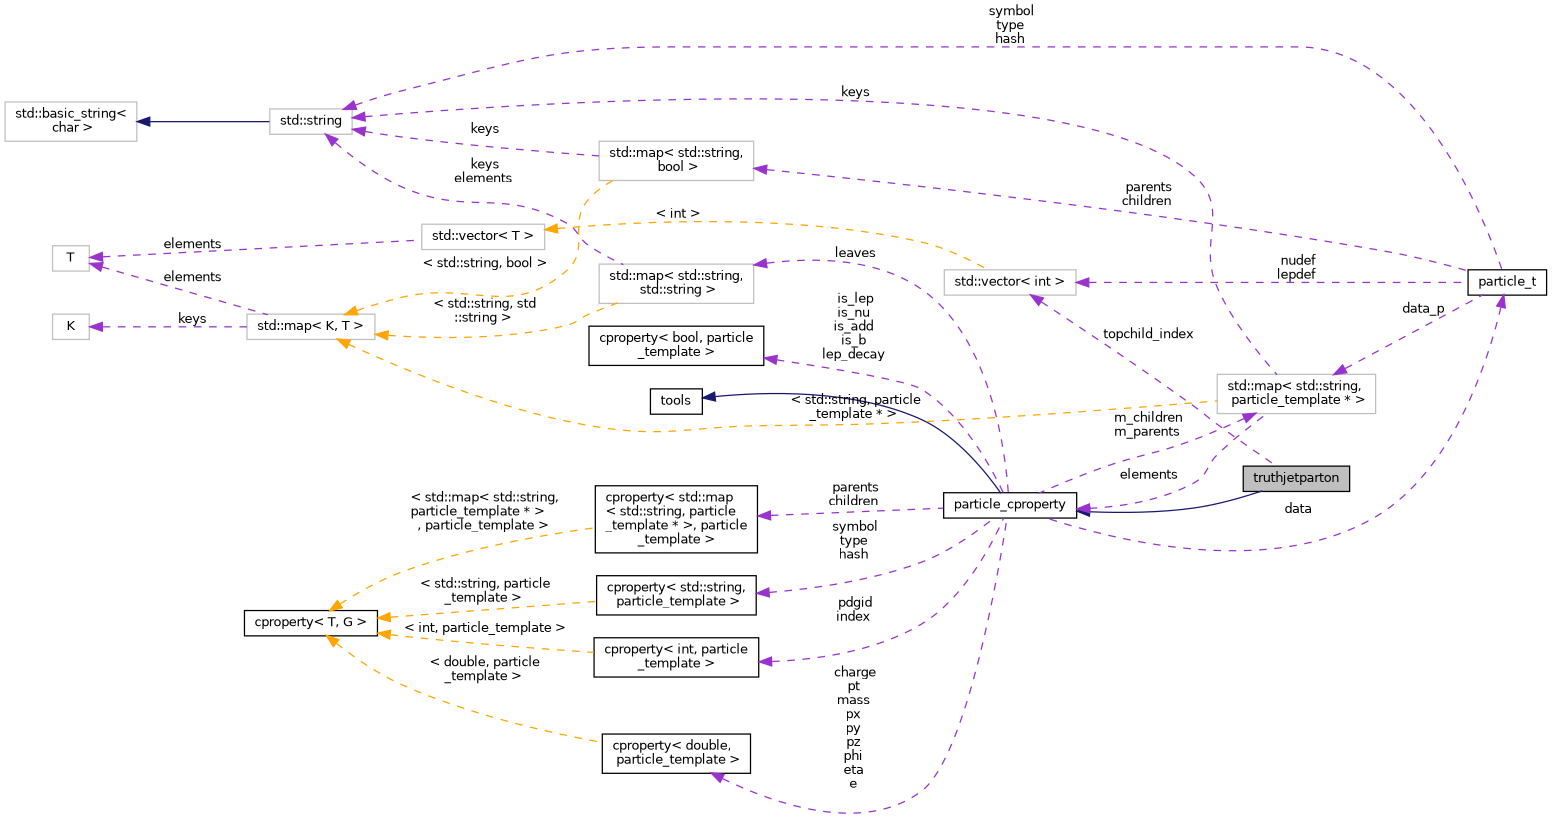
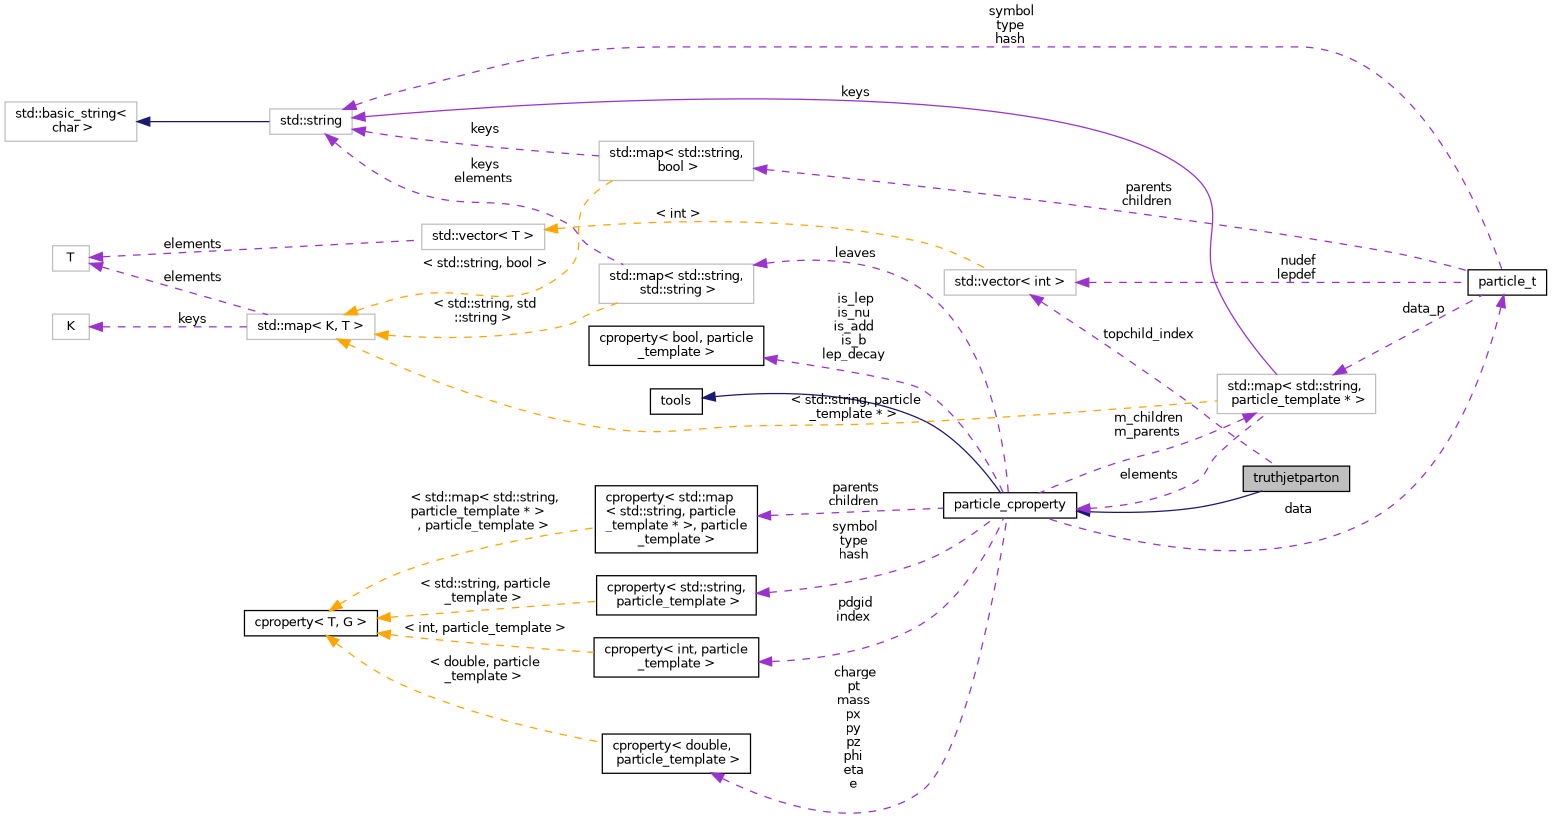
(898, 104) -> (898, 104)
